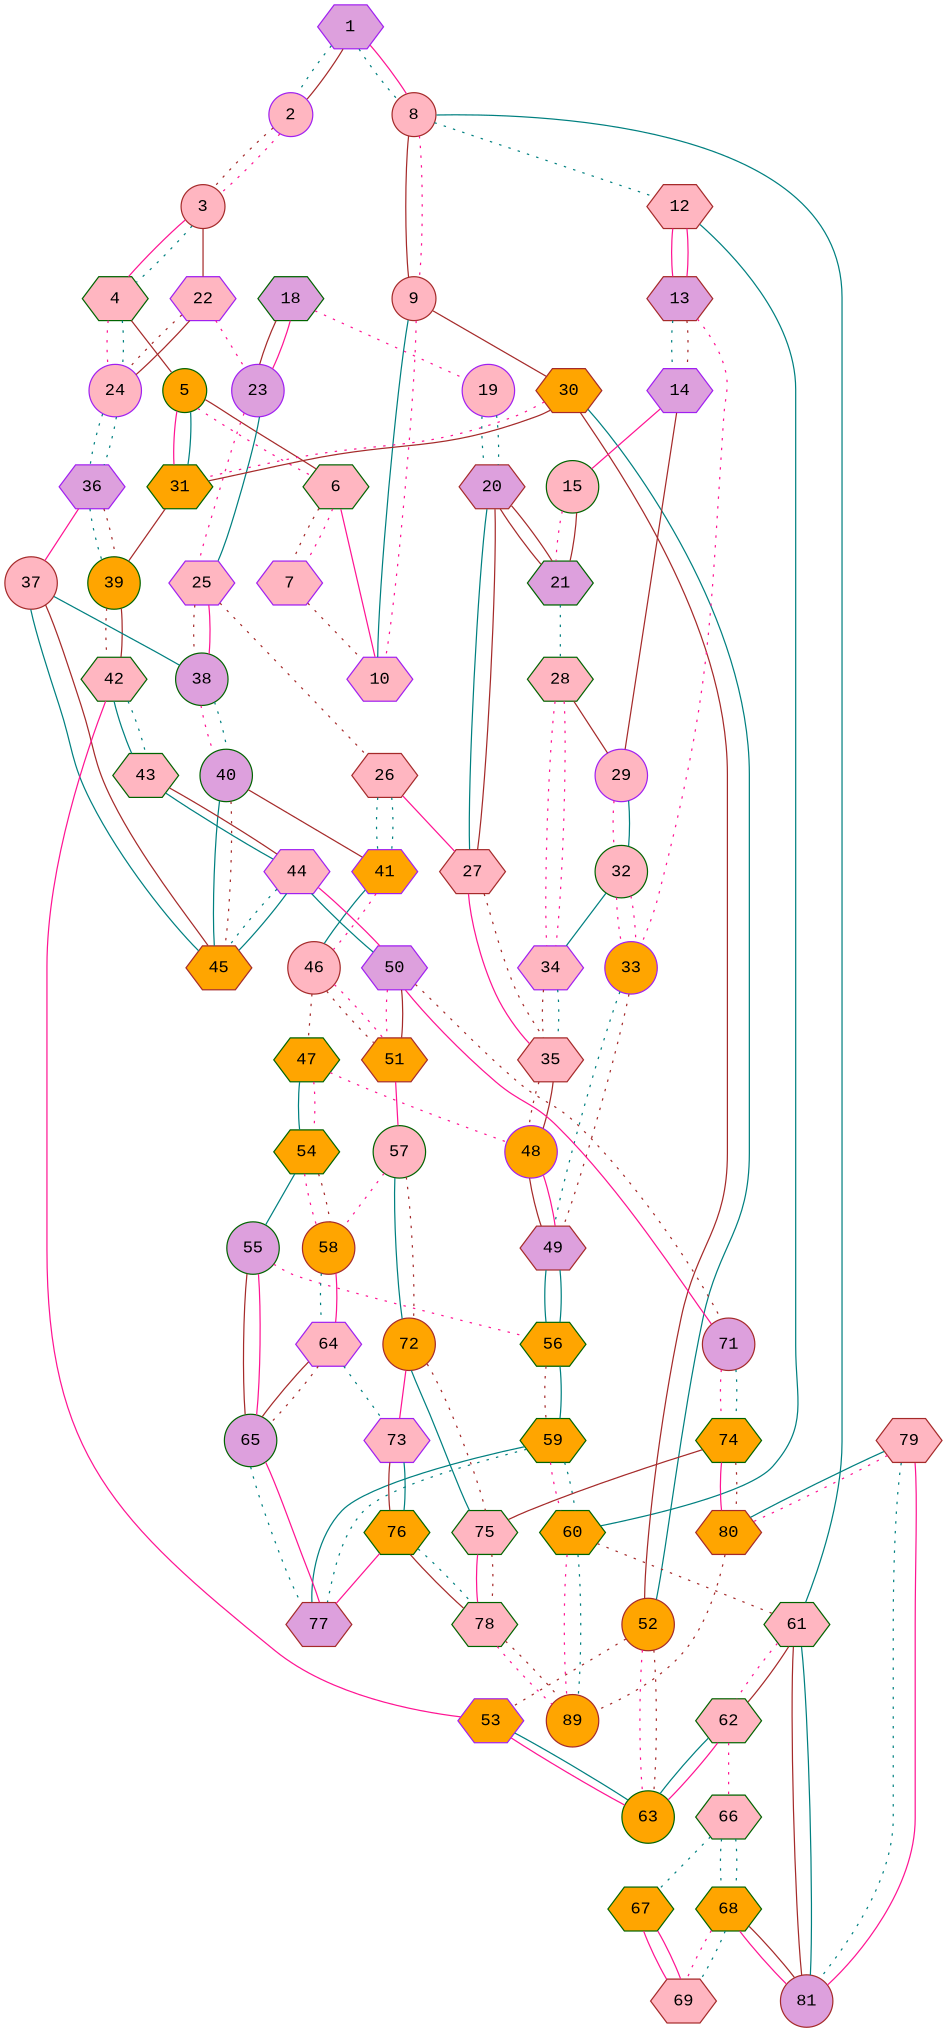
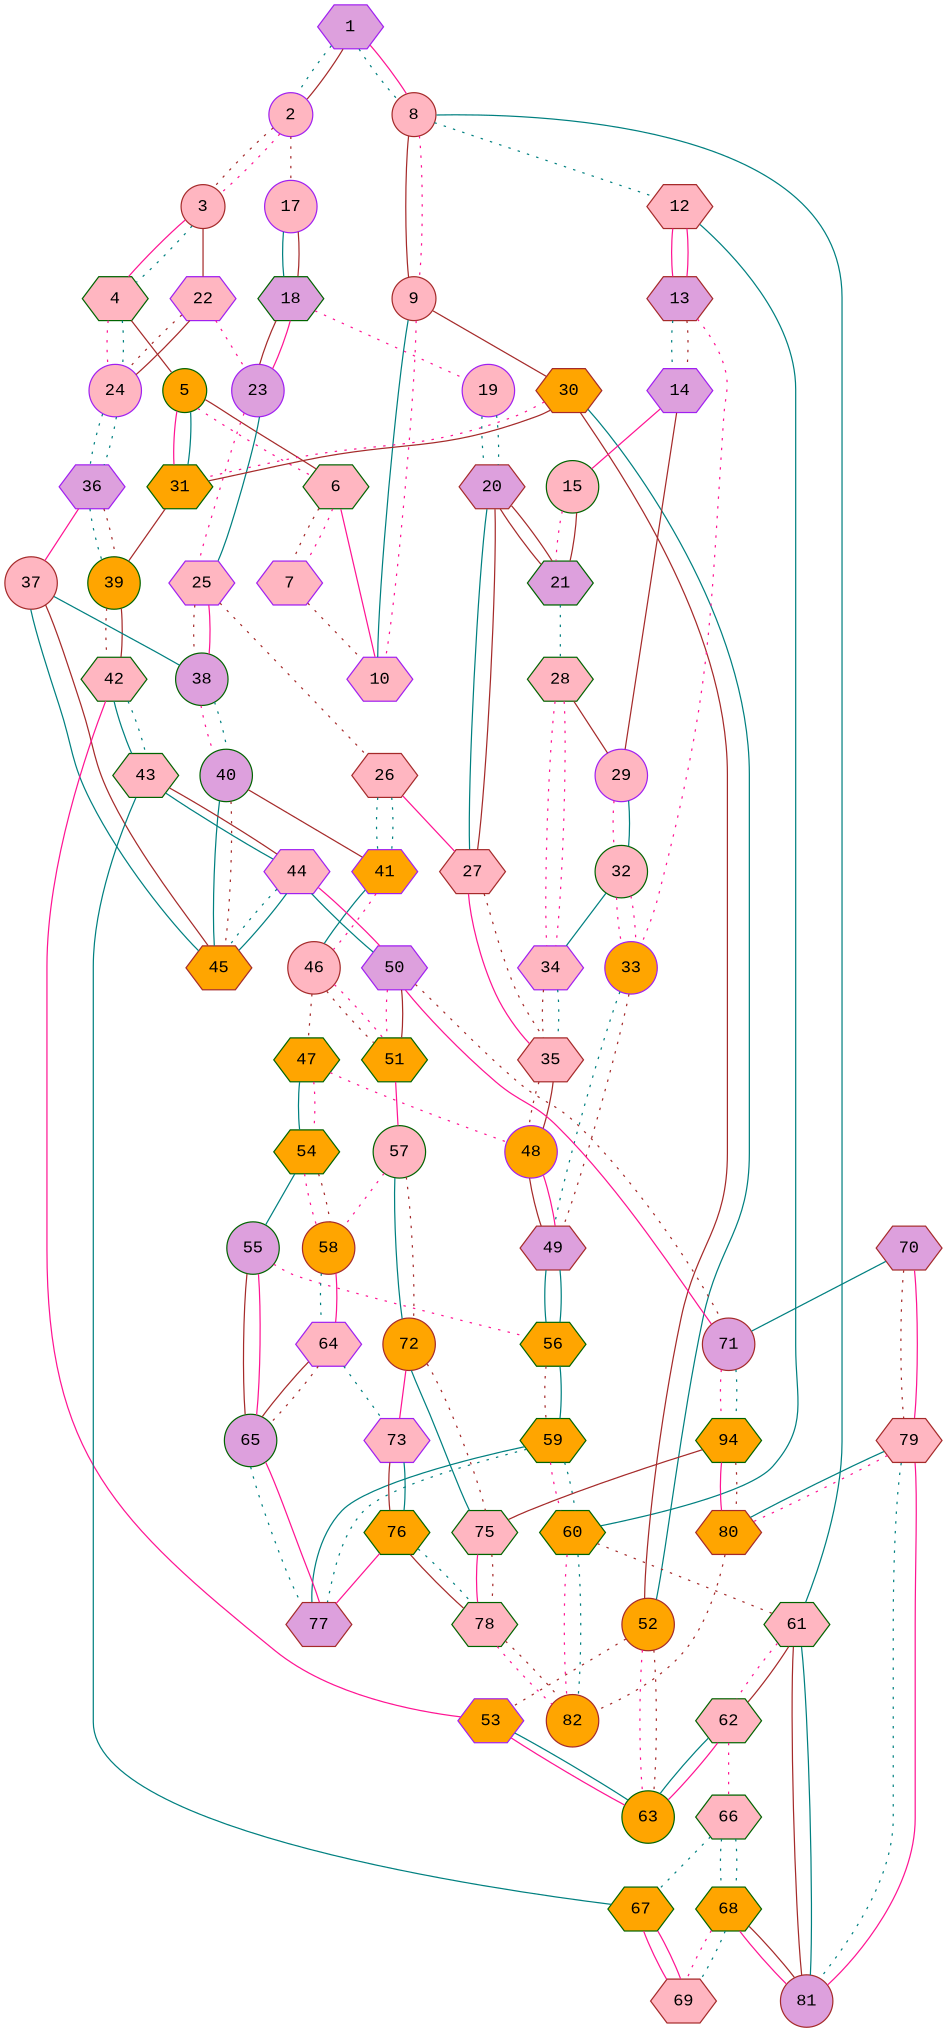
none -> (291, 207)
(394, 1060) -> (394, 1060)
none -> (909, 1248)
(729, 1441) -> (729, 1441)
none -> (93, 1541)
(573, 1721) -> (573, 1721)
